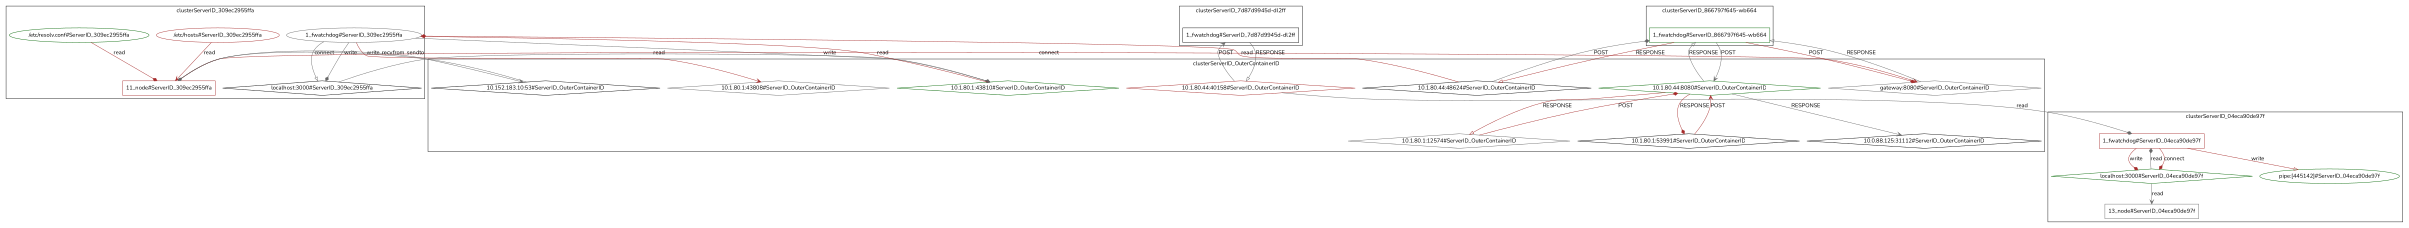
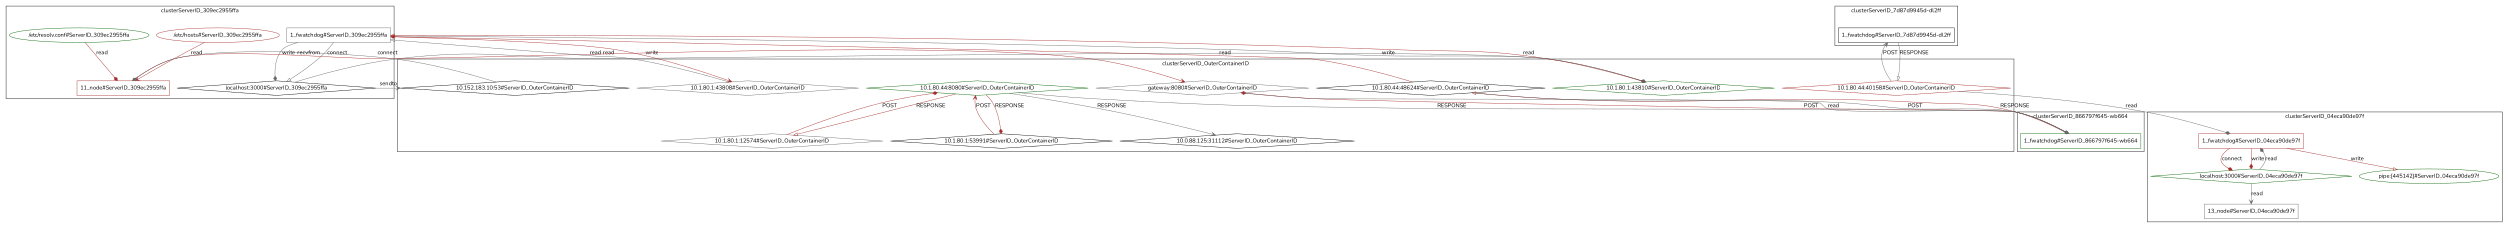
(354, 35) -> (339, 35)
(347, 51) -> (386, 88)
none -> (546, 52)
(1861, 53) -> (1834, 106)
(1721, 62) -> none
